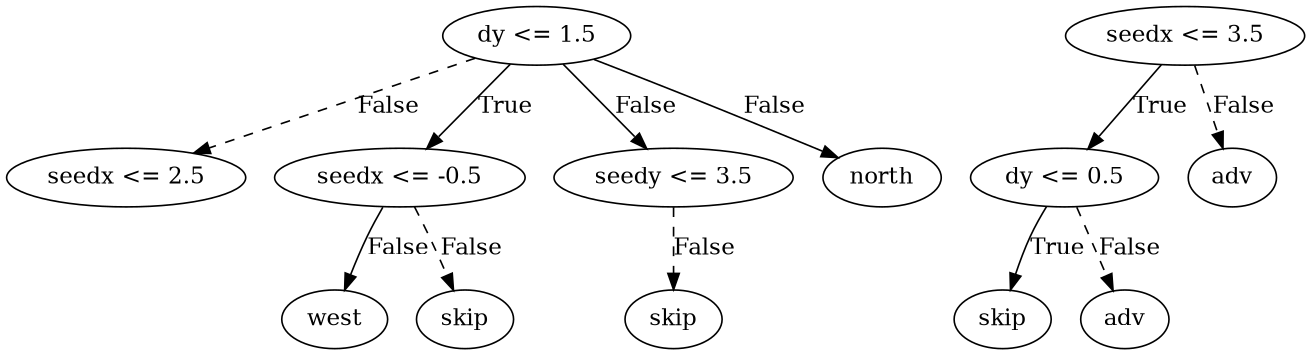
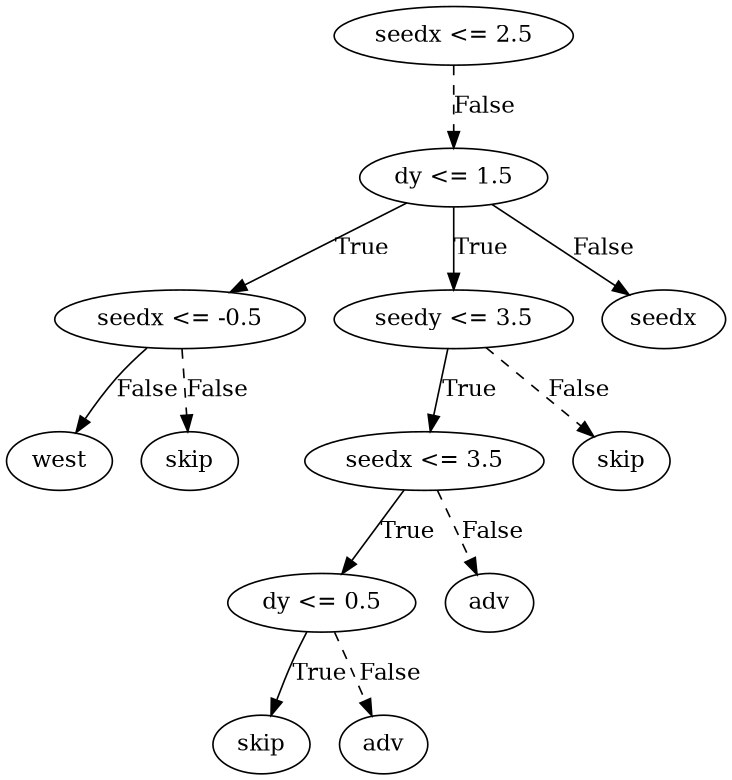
(342, 103) -> (454, 99)
(646, 107) -> (481, 248)
(882, 178) -> (664, 319)
none -> (441, 382)
